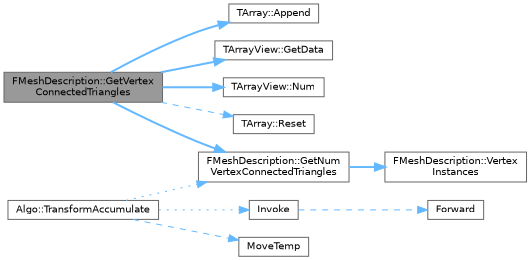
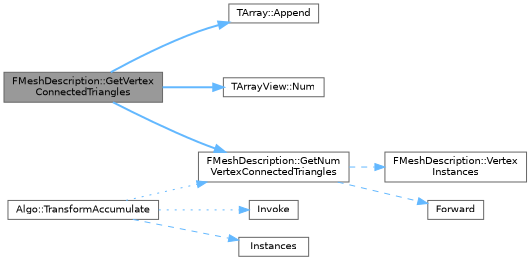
(274, 50) -> none
(274, 124) -> none
(362, 167) -> (362, 167)
(358, 210) -> (378, 192)
(274, 247) -> (274, 247)
